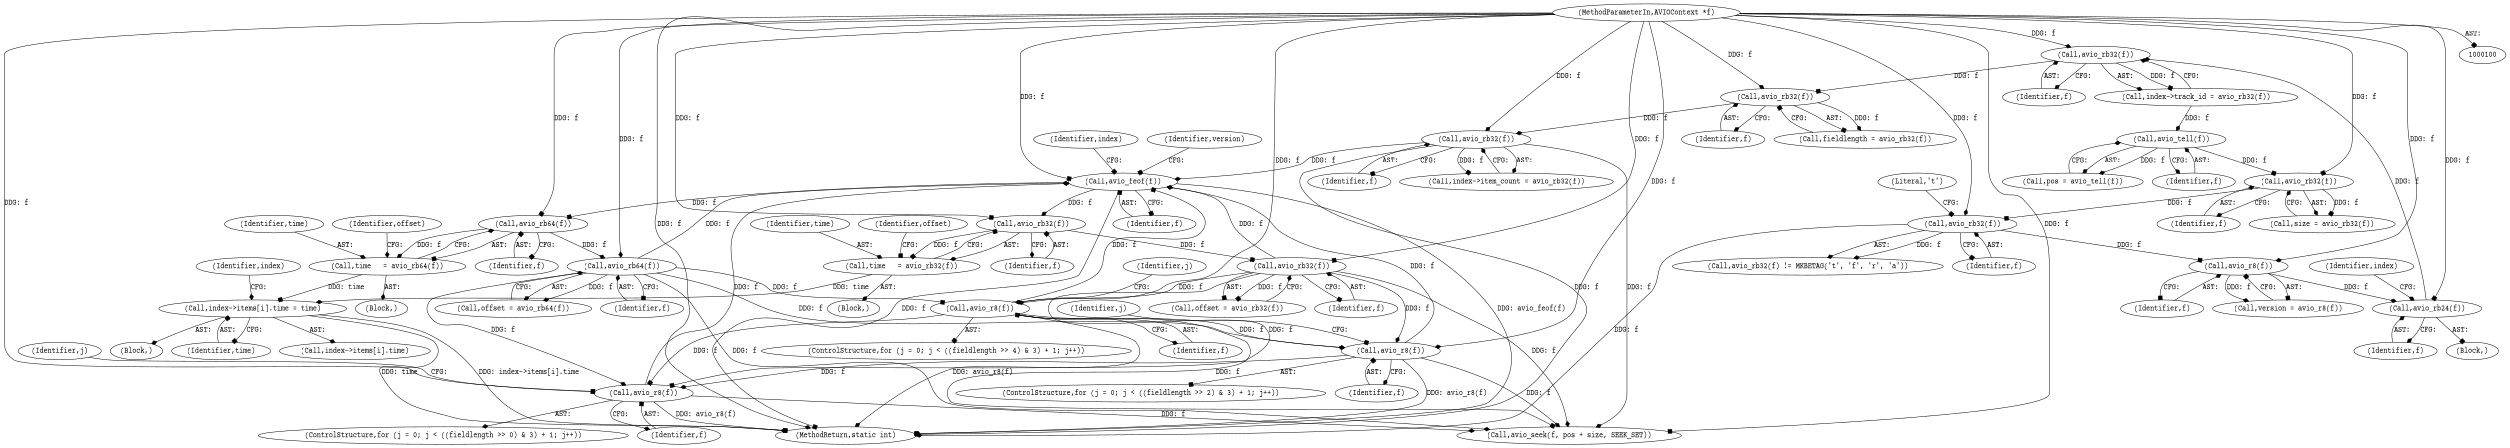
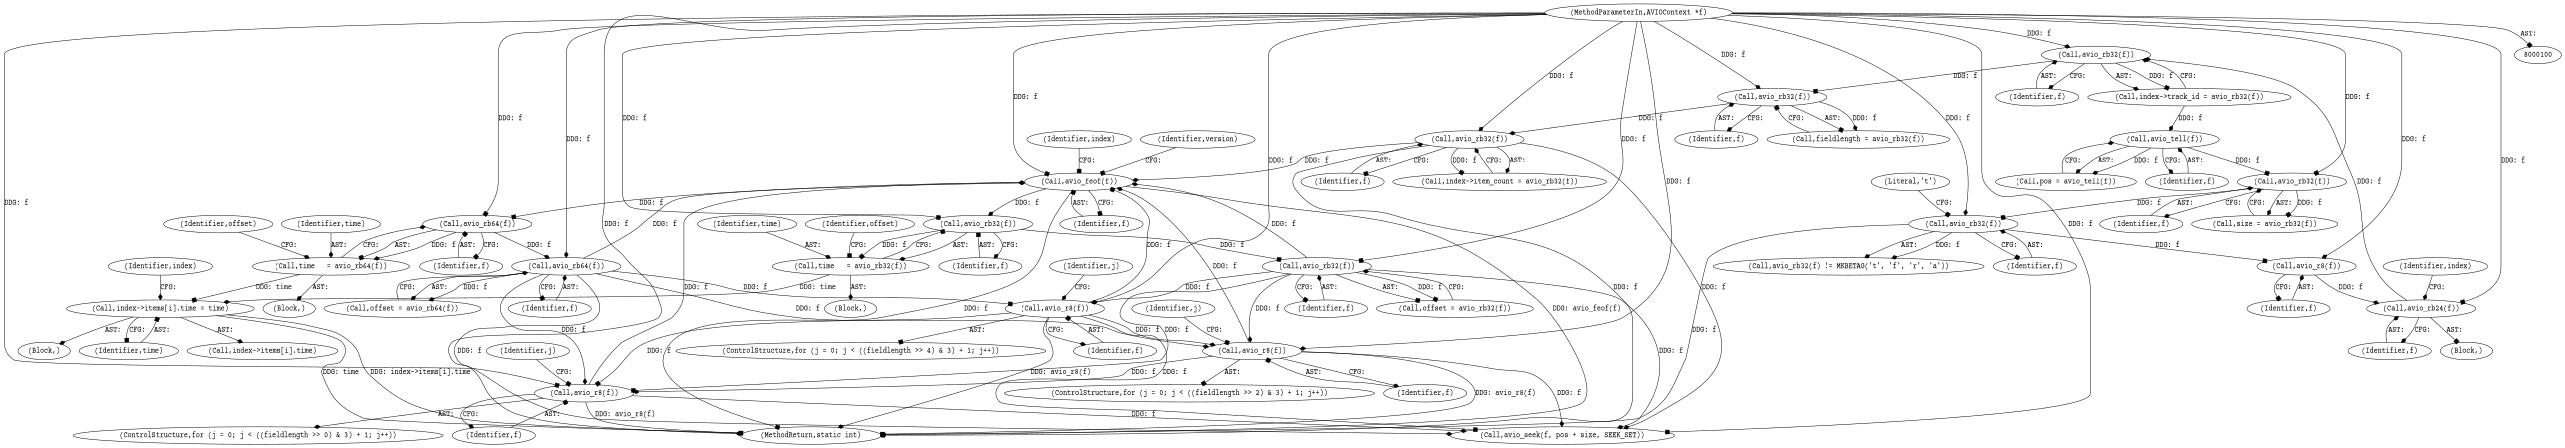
(2483, 55) -> (2538, 55)
(2288, 309) -> none
